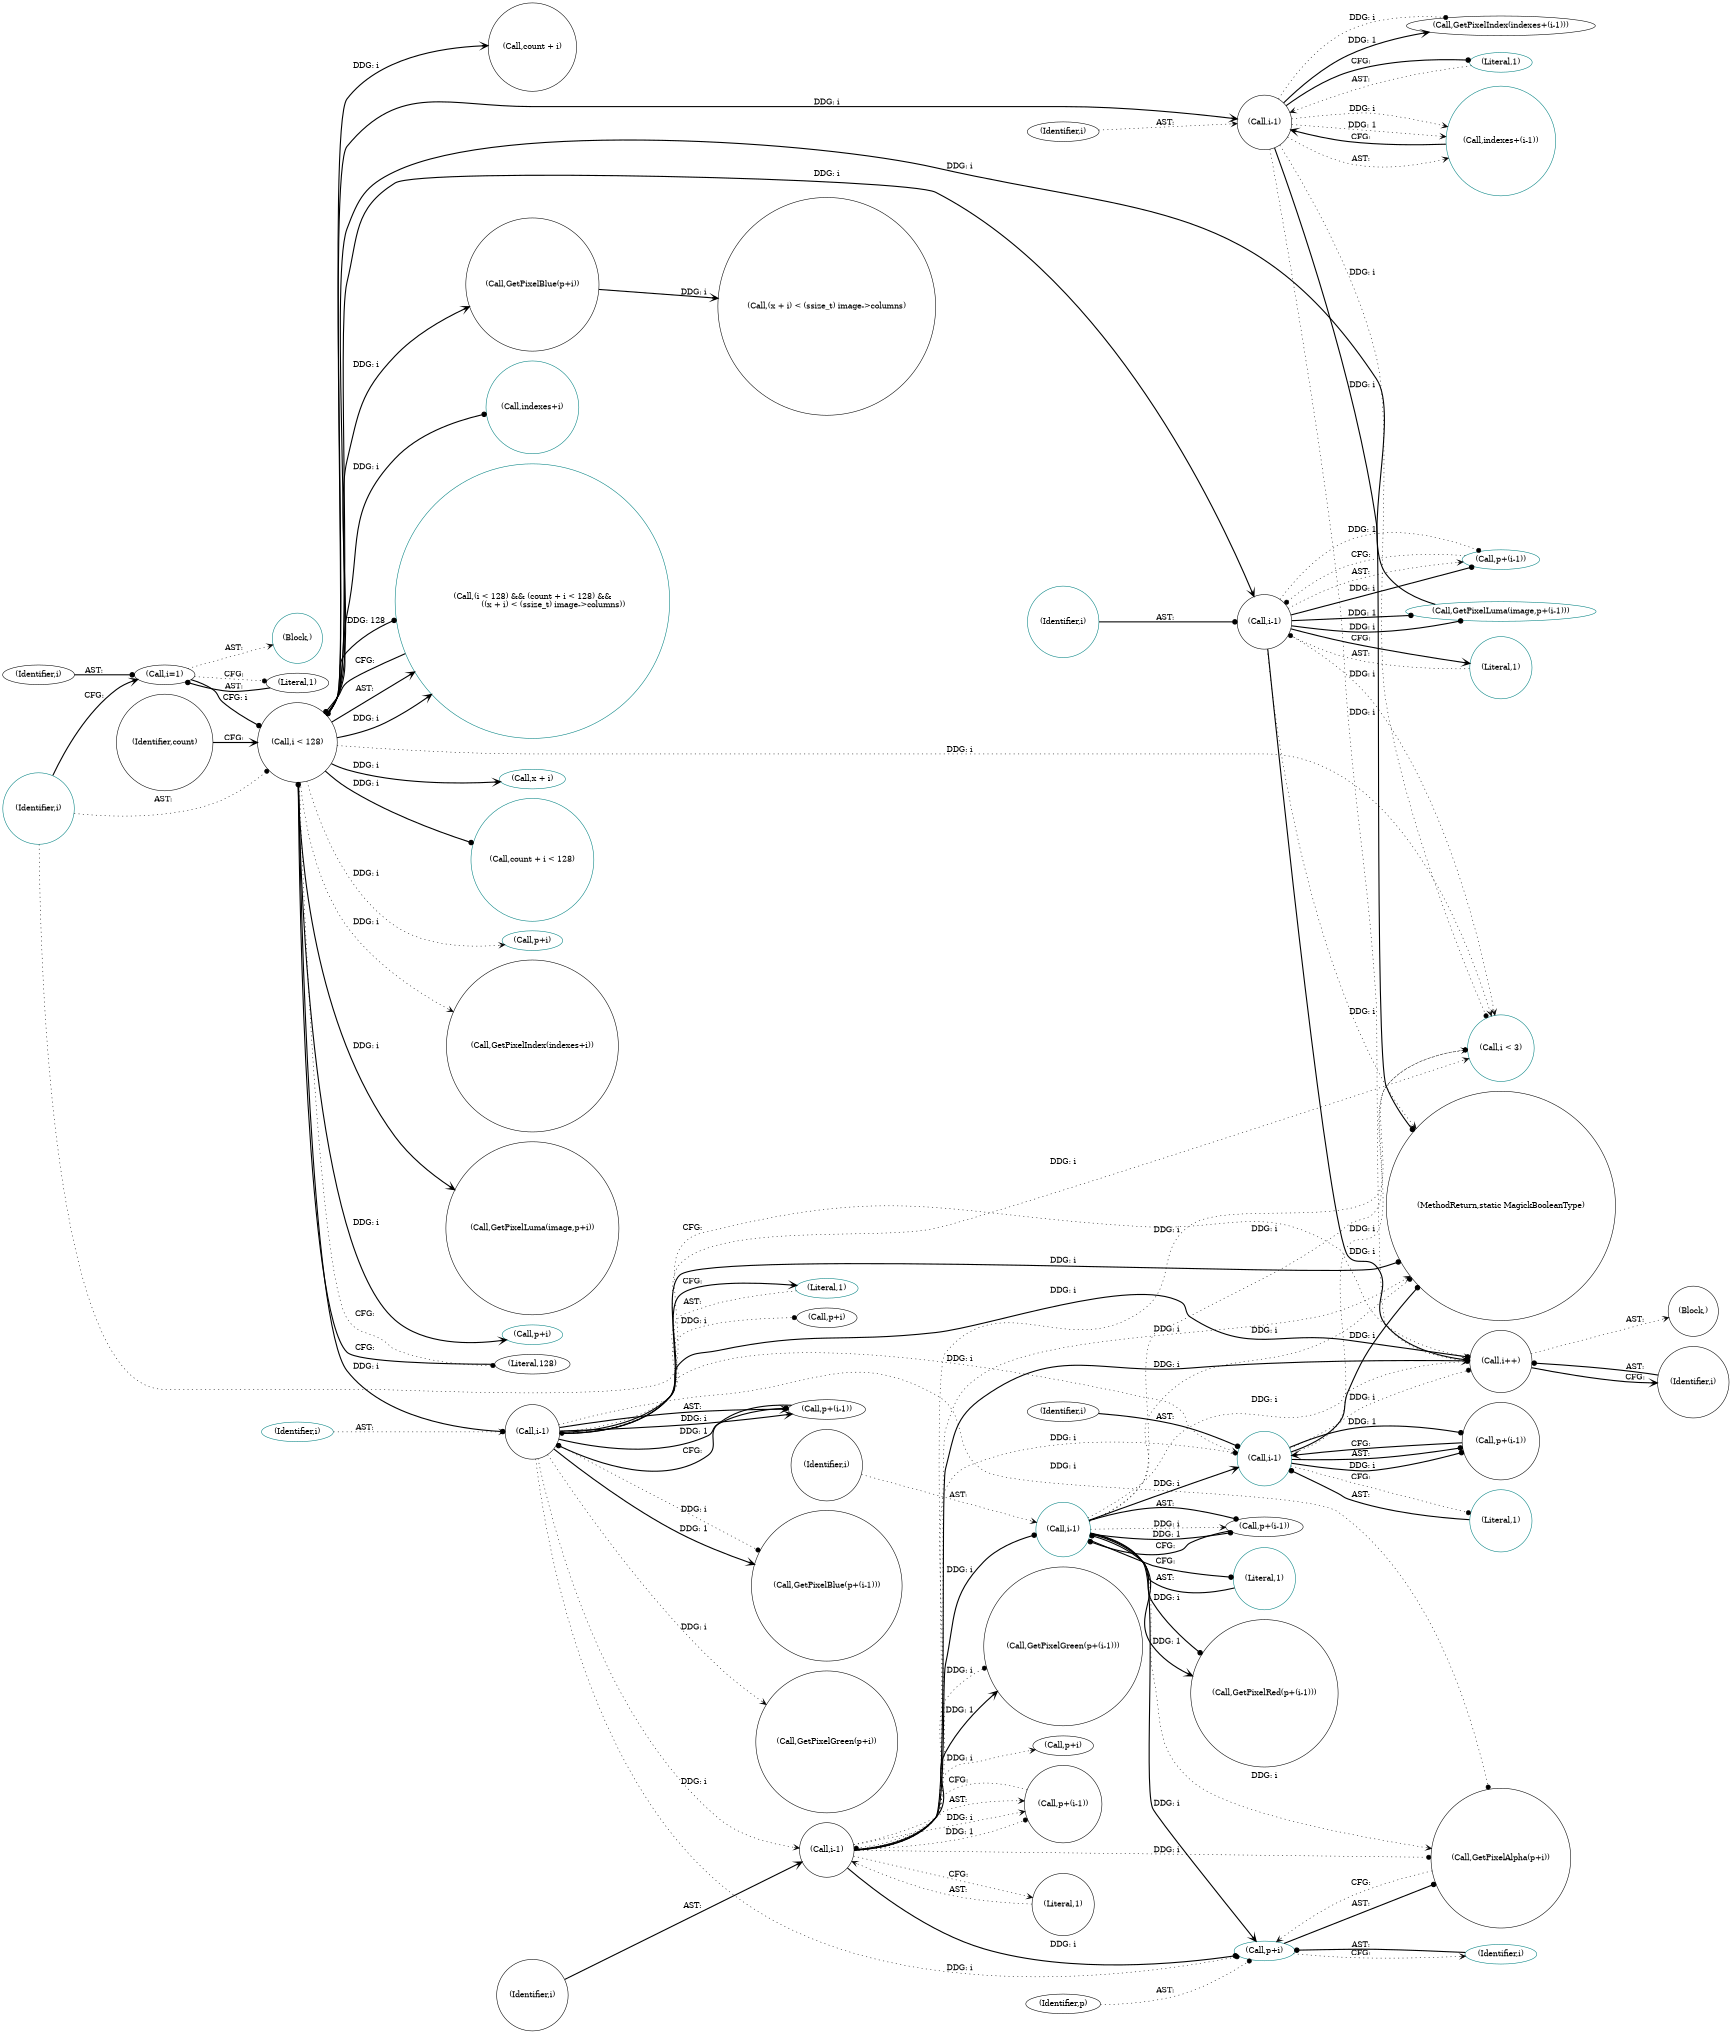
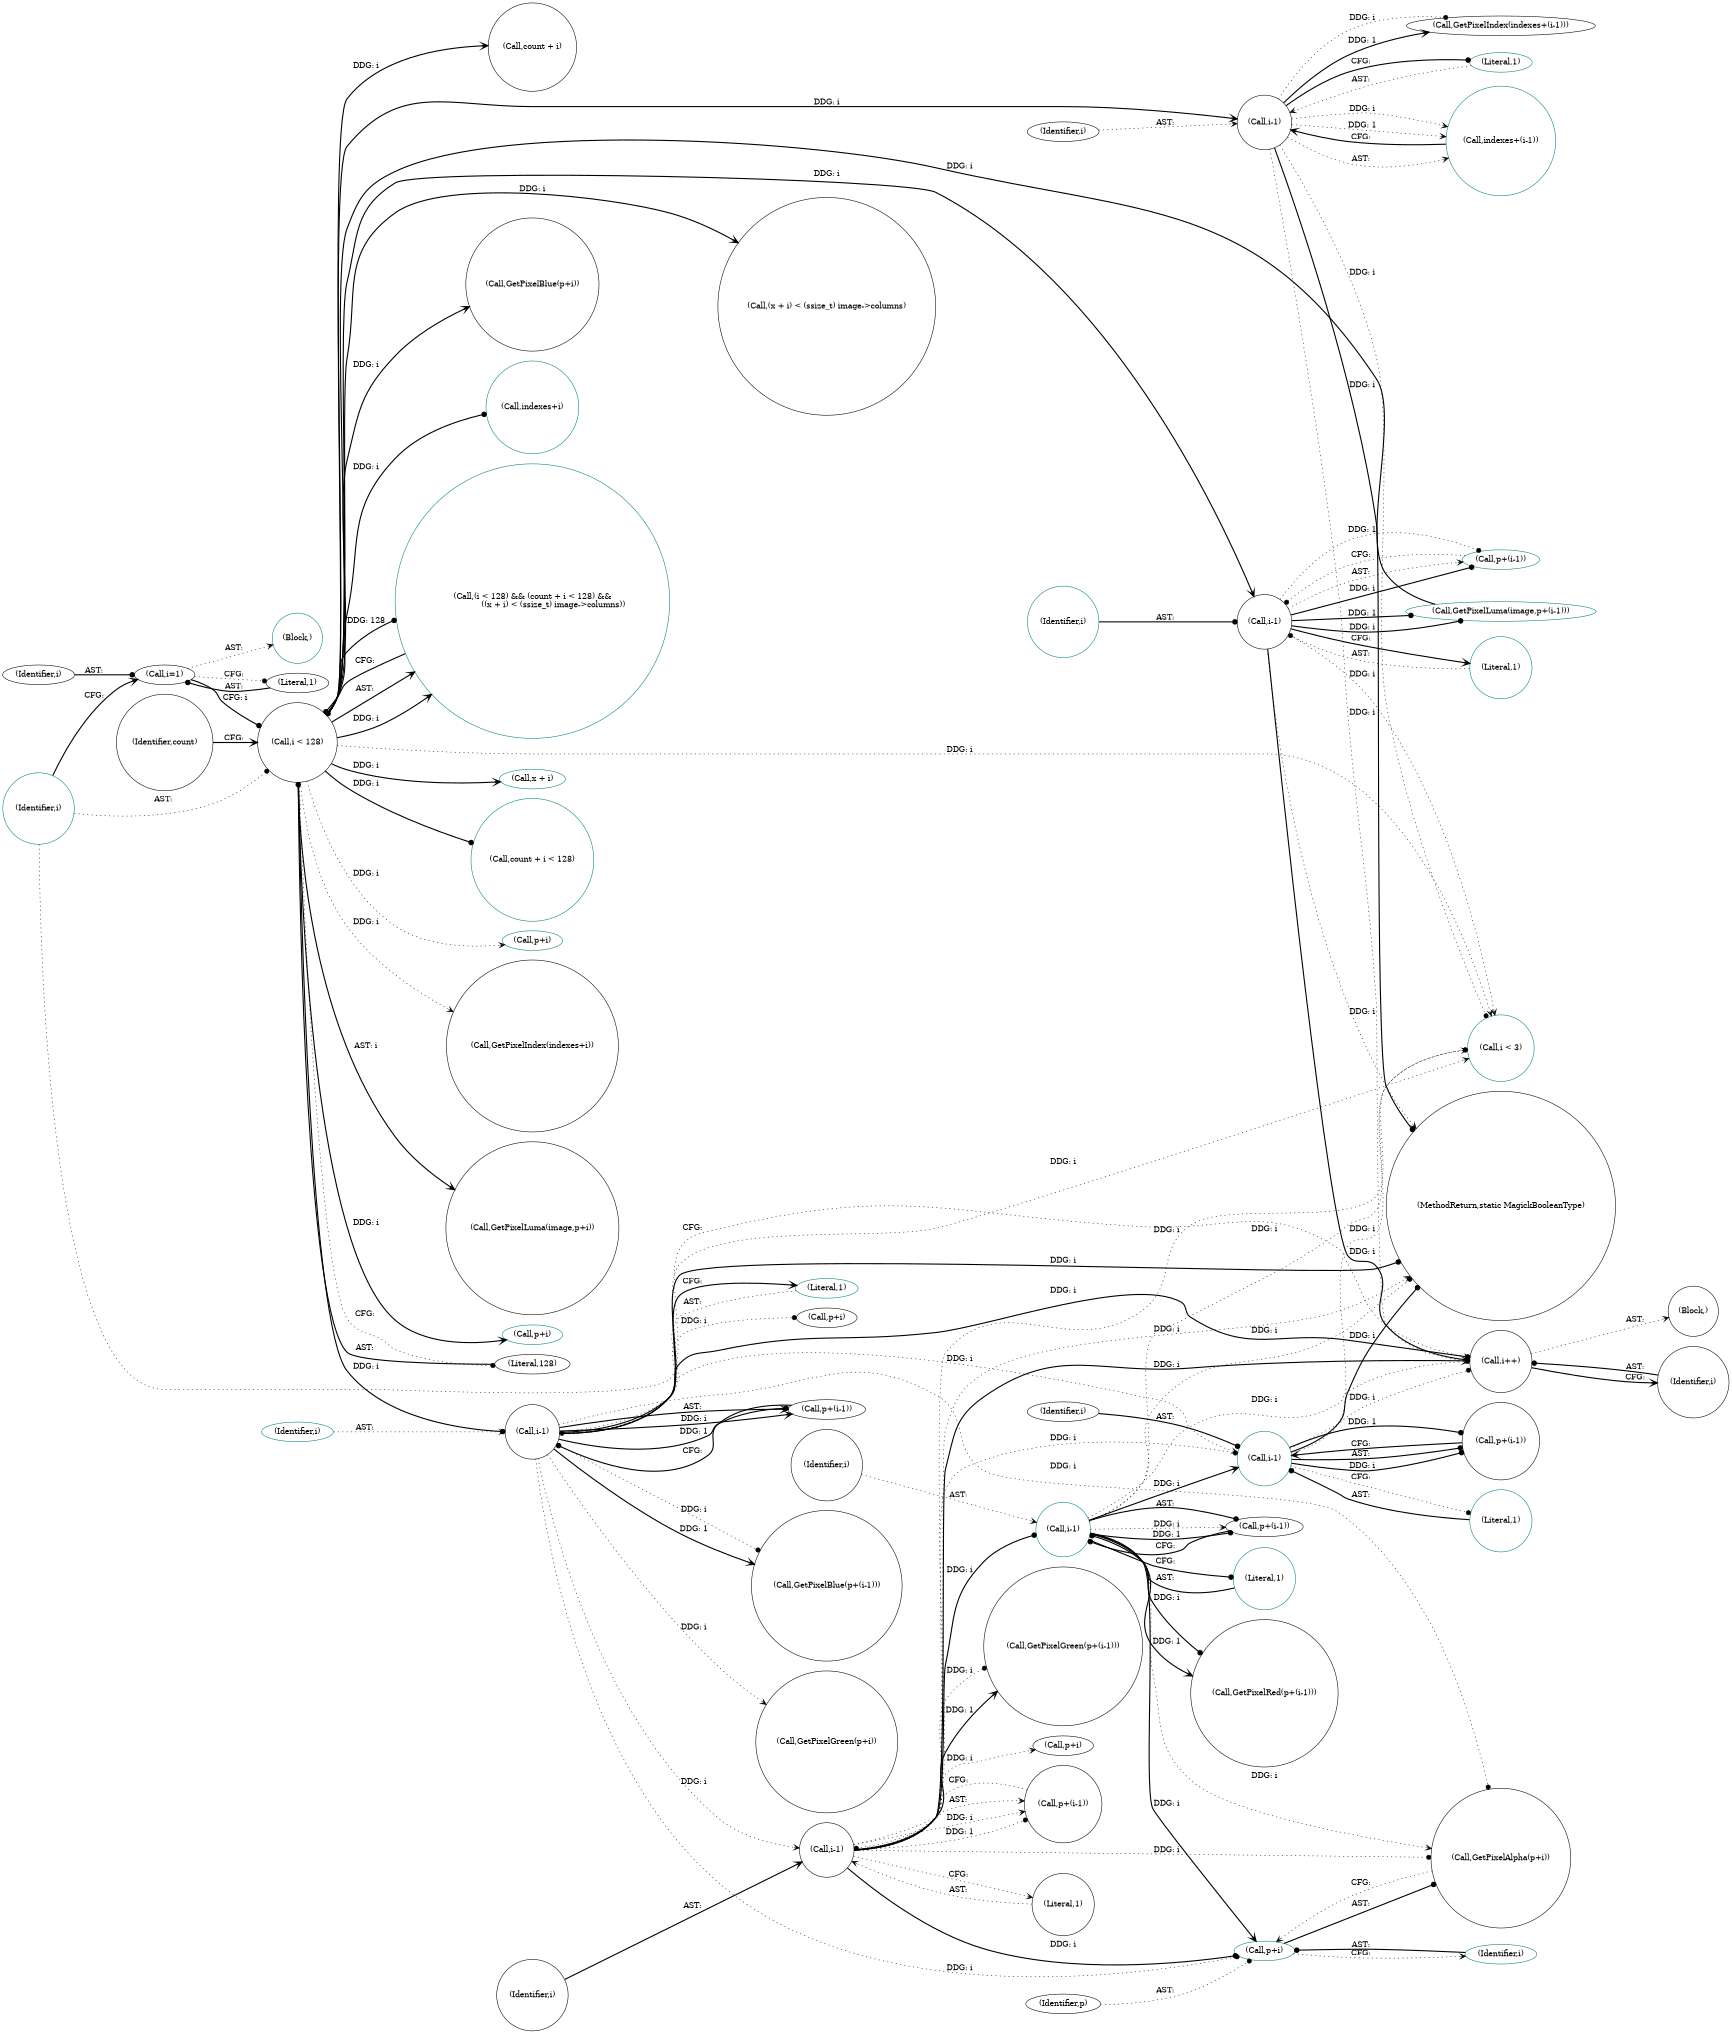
(656, 294) -> (354, 285)
(366, 1046) -> (366, 1046)
(366, 1348) -> (366, 1348)
